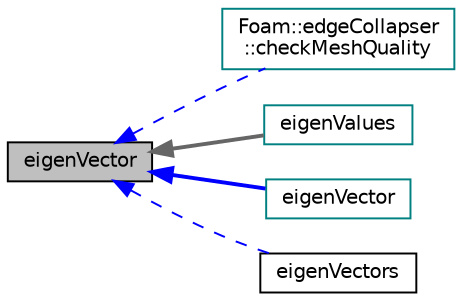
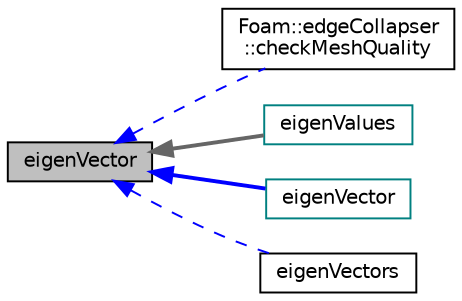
(338, 39) -> (338, 39)
